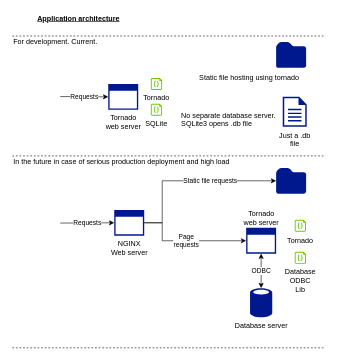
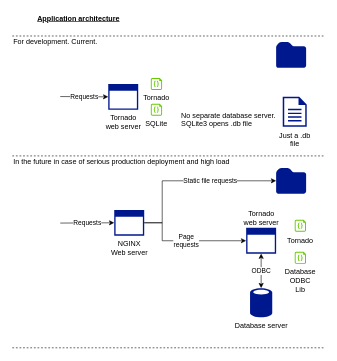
(252, 78) -> none
